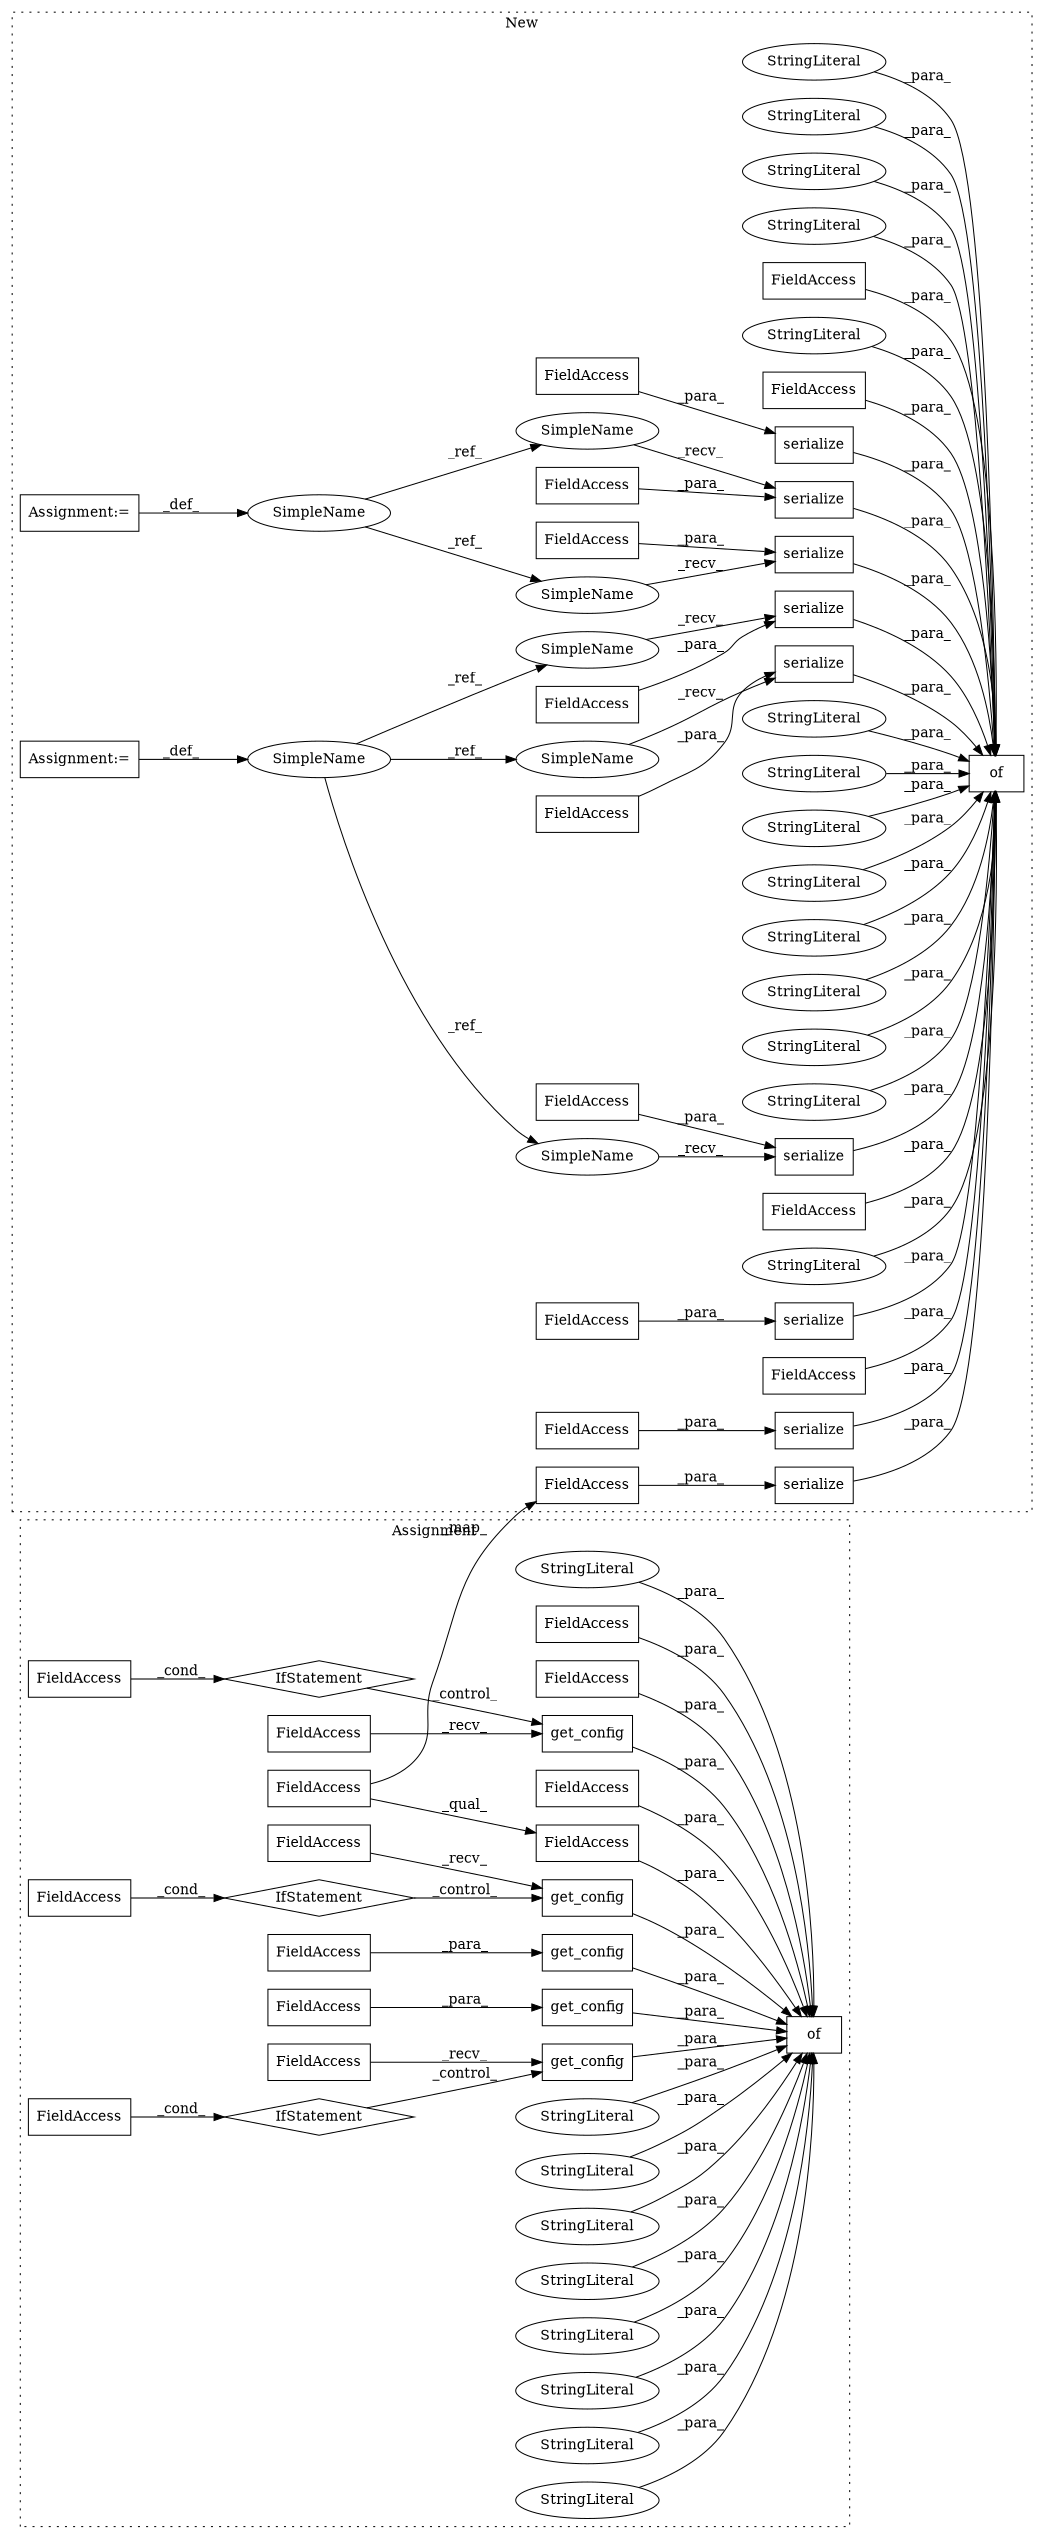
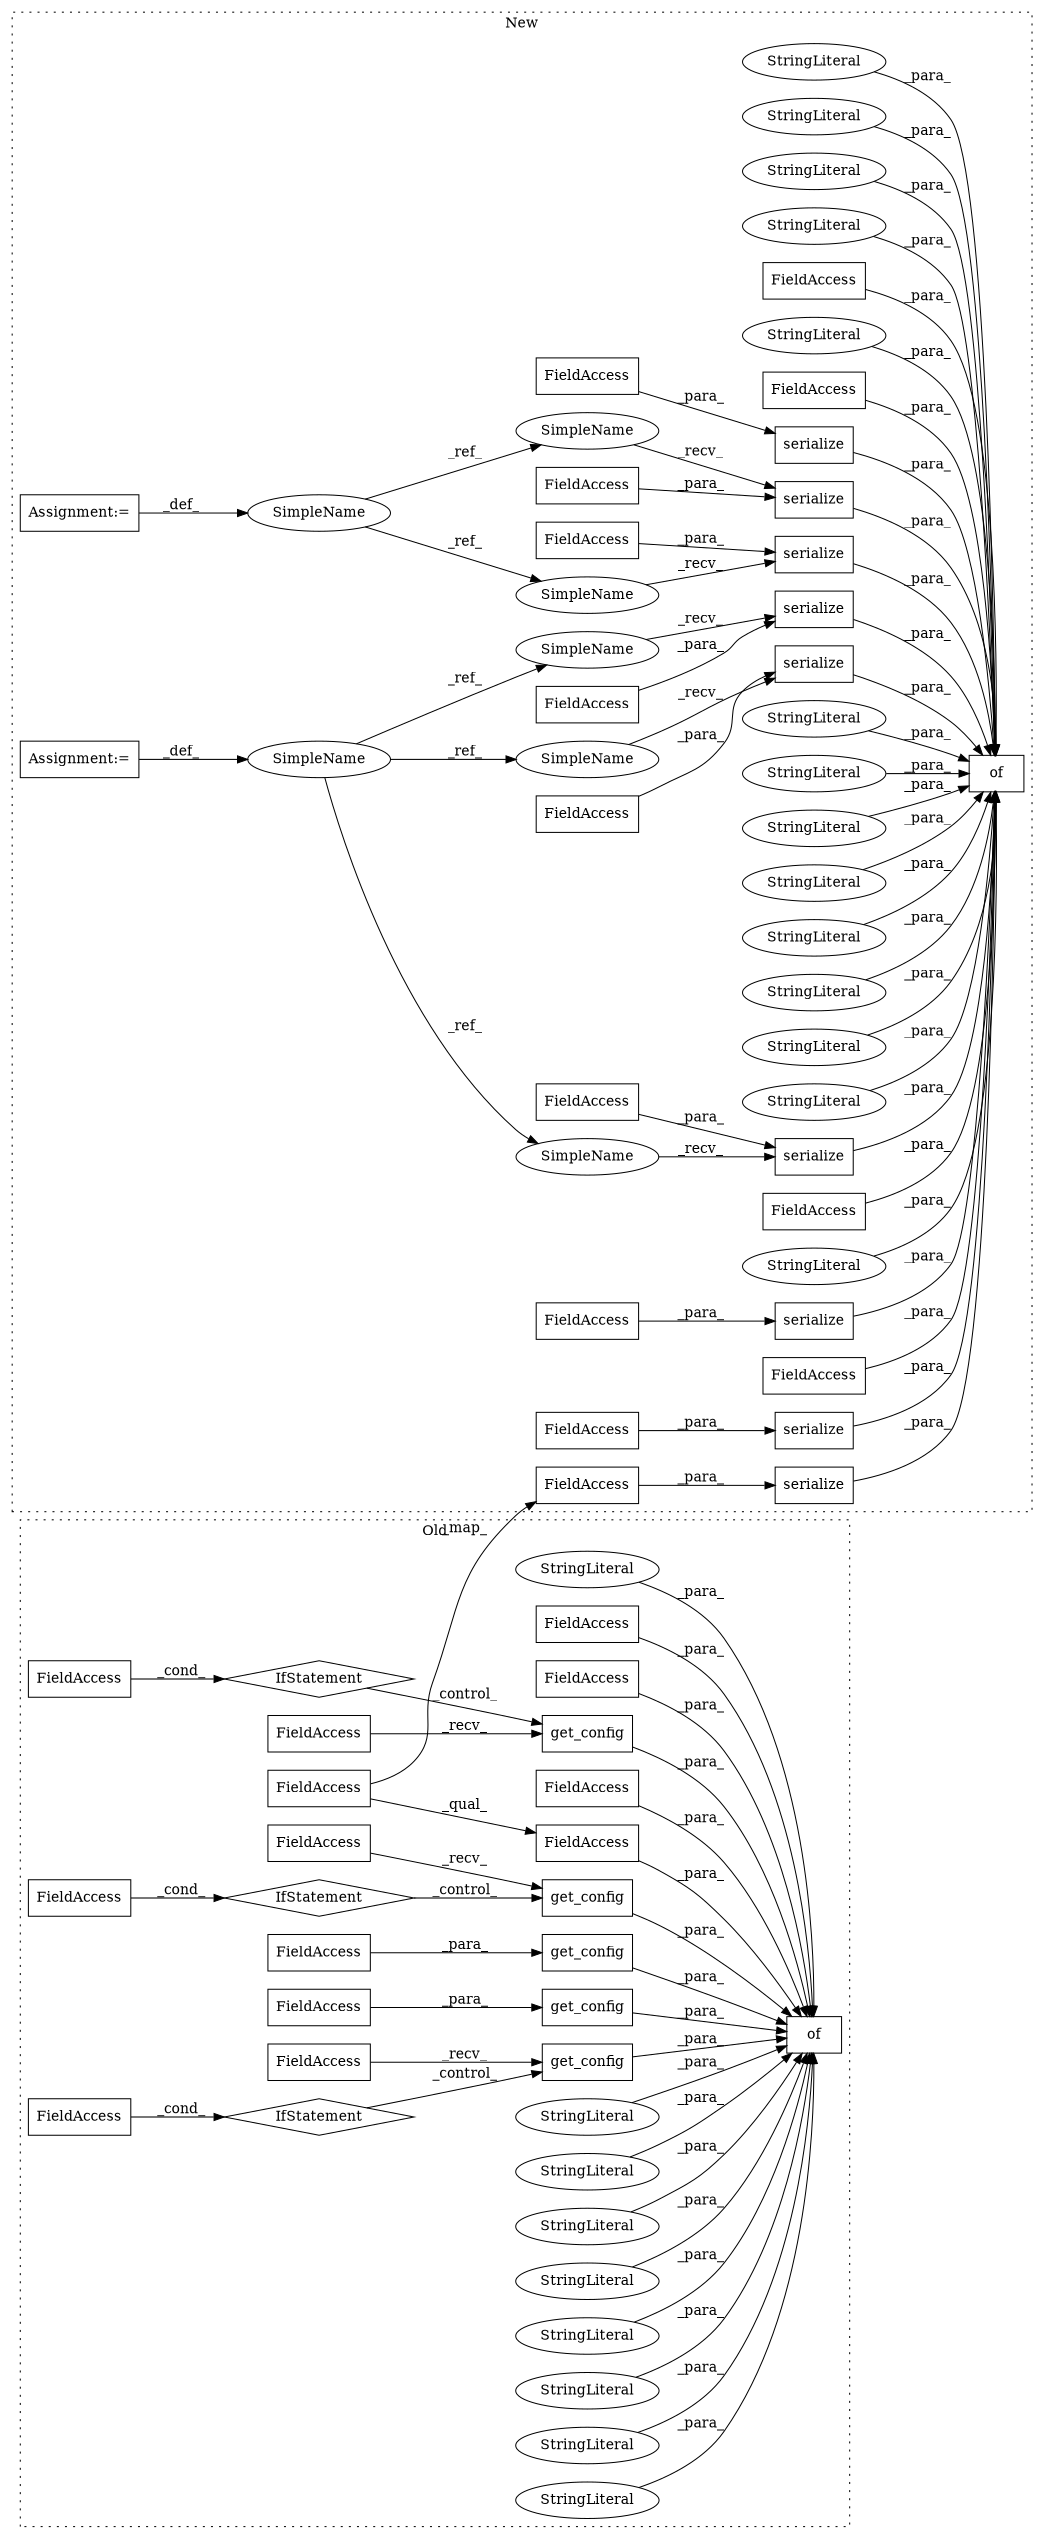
(435, 1531) -> (435, 1531)
